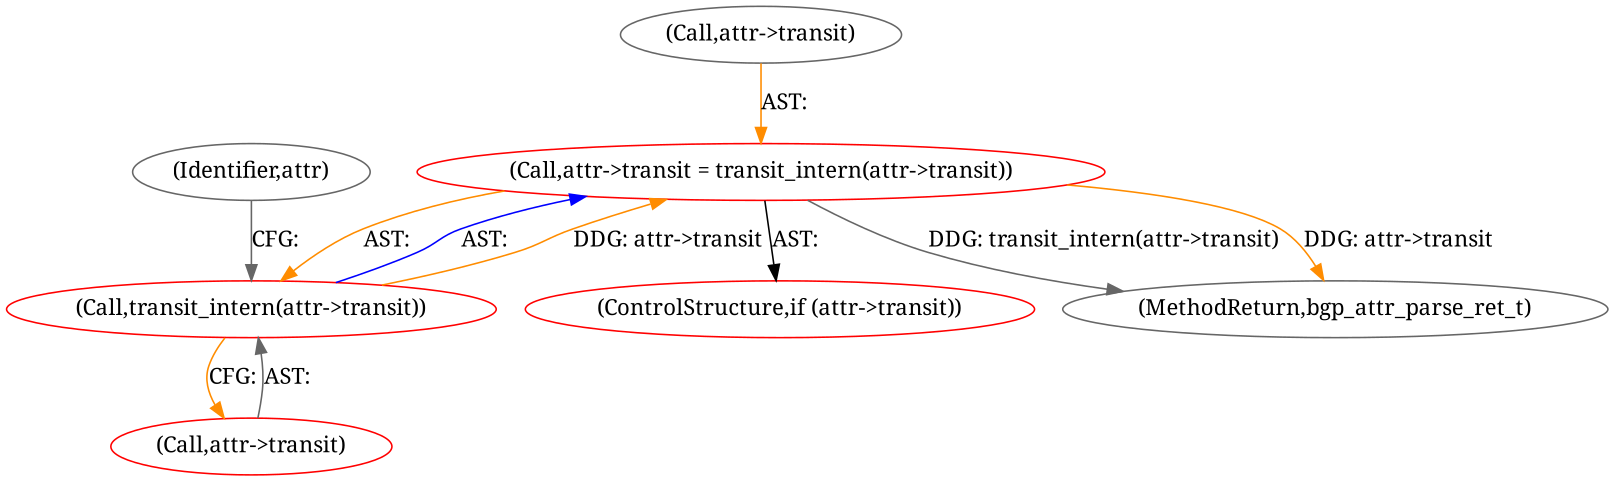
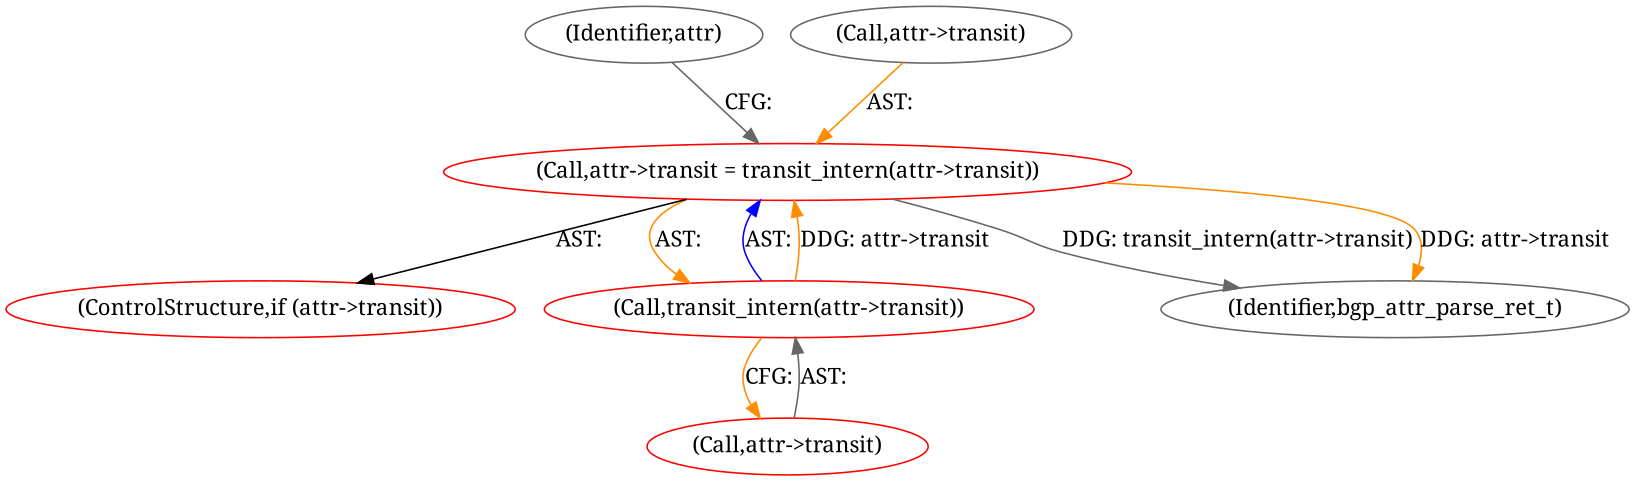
(251, 233) -> (710, 98)
(1335, 309) -> (1395, 309)
